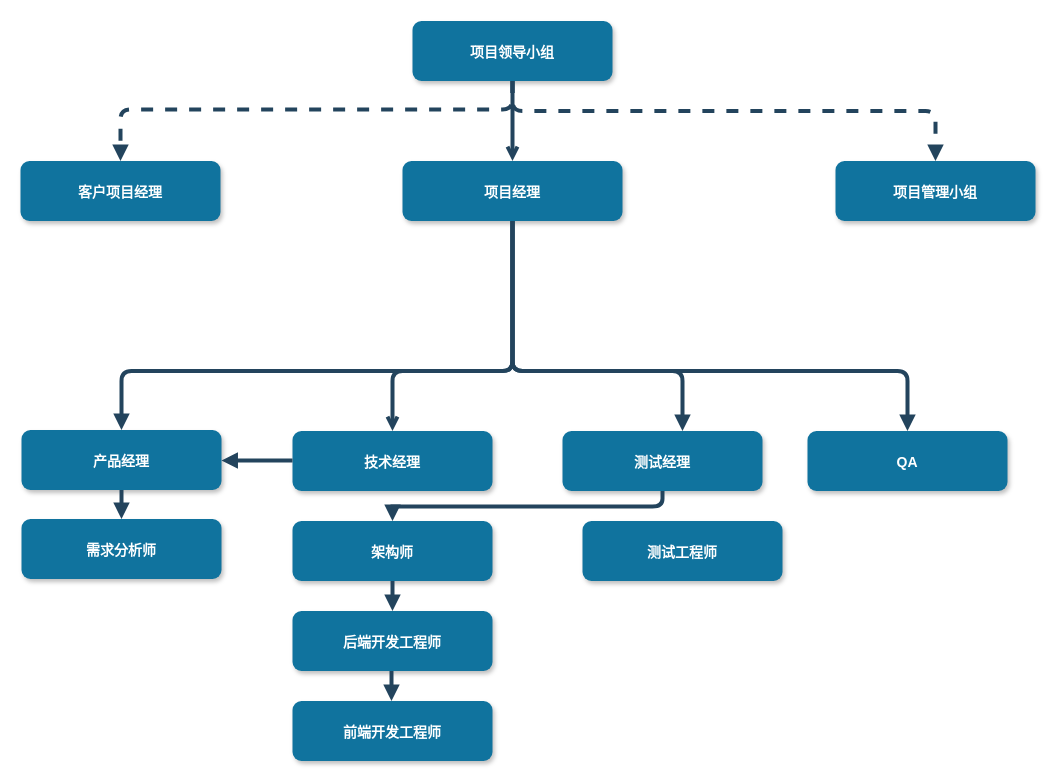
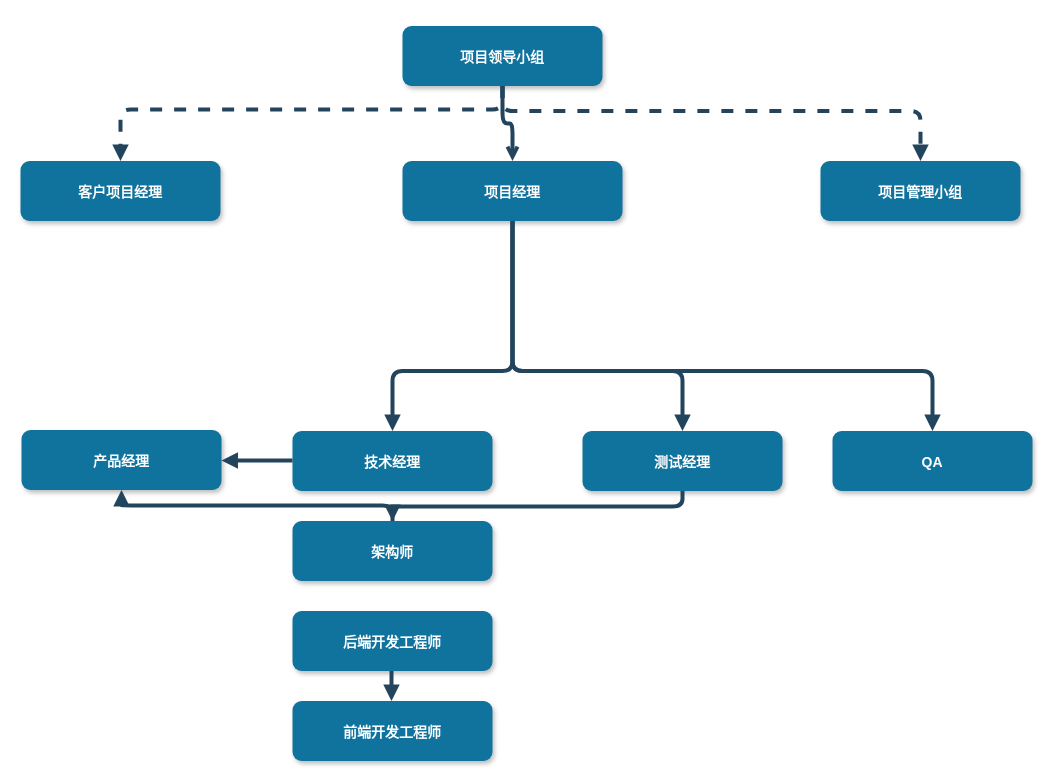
(513, 51) -> (503, 56)
(936, 191) -> (921, 191)
(242, 371) -> none
(393, 415) -> (393, 414)
(663, 461) -> (683, 461)
(908, 461) -> (933, 461)
(122, 496) -> none
(122, 549) -> none
(683, 551) -> none
(393, 592) -> (254, 506)
